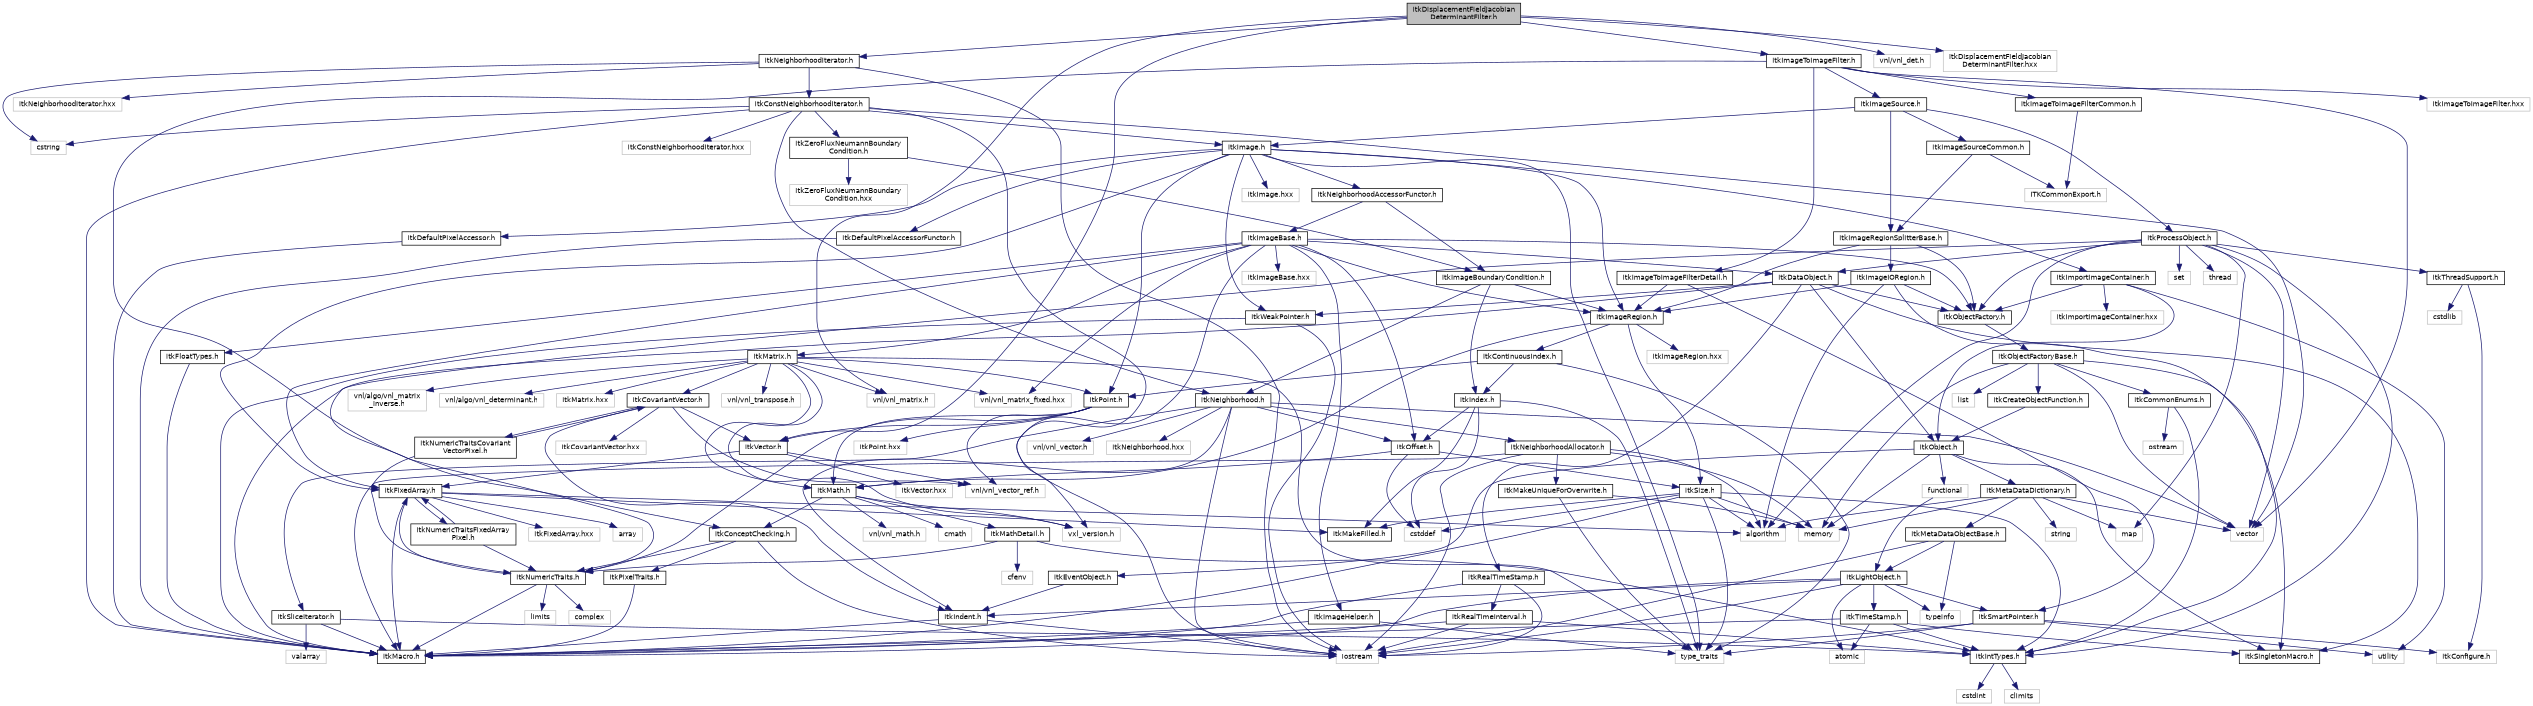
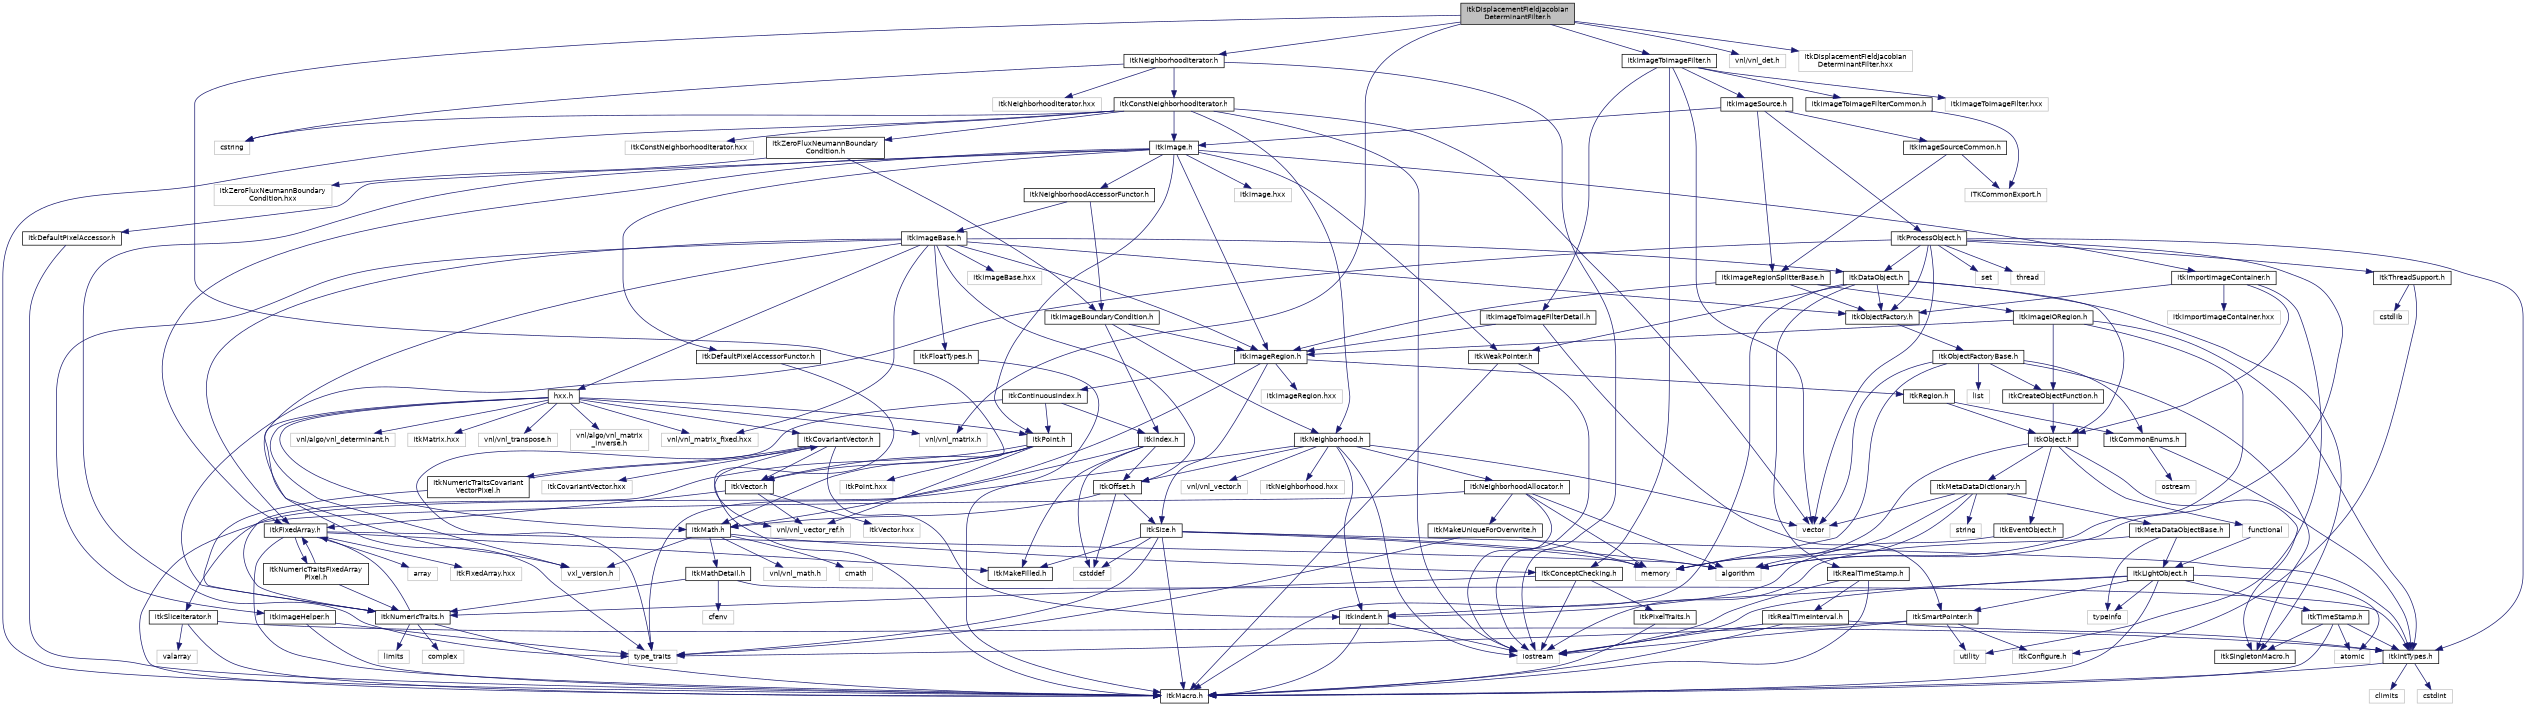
(1929, 296) -> (2053, 353)
(772, 357) -> (564, 397)
none -> (1929, 397)
(2129, 534) -> none
none -> (1800, 688)
